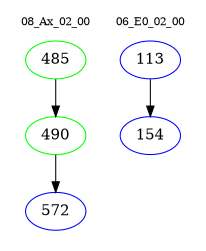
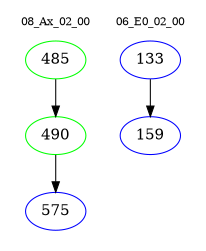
(150, 60) -> (150, 60)
(150, 136) -> (150, 136)
(56, 211) -> (56, 211)
